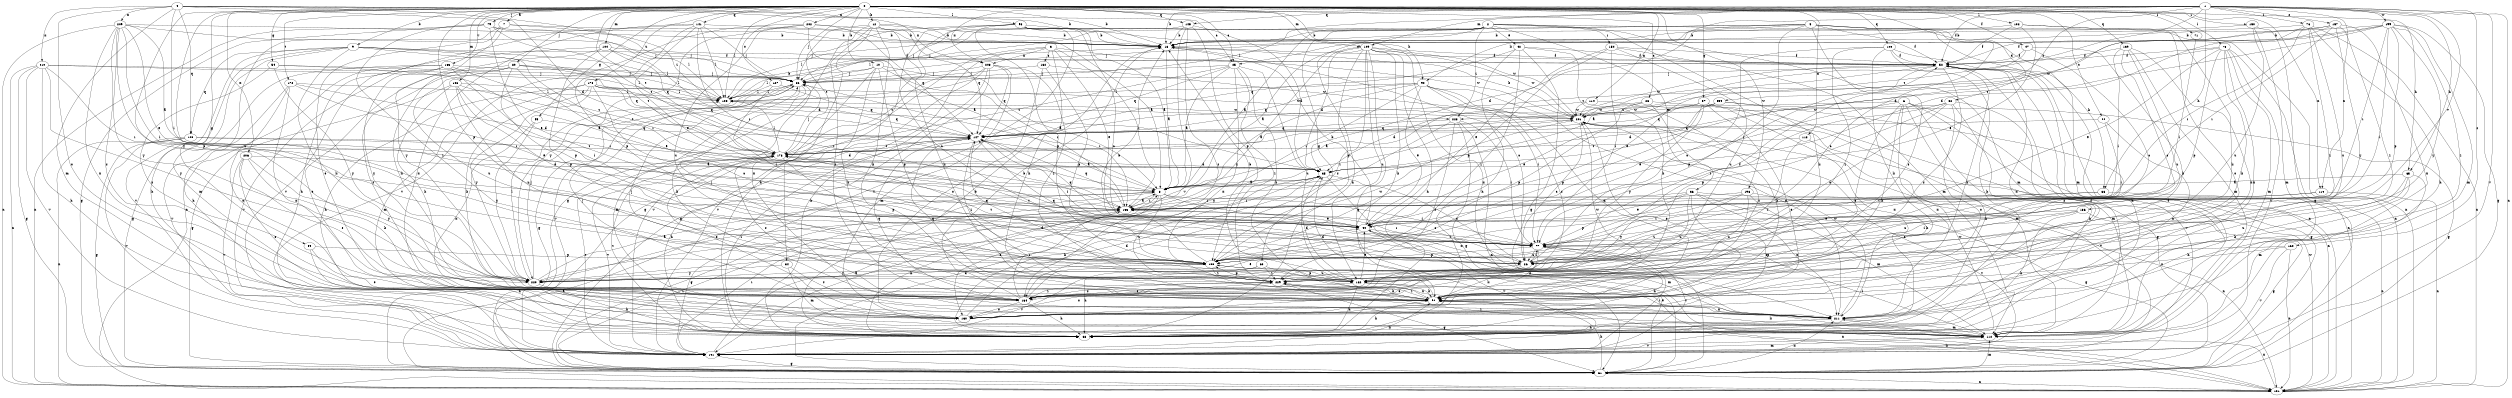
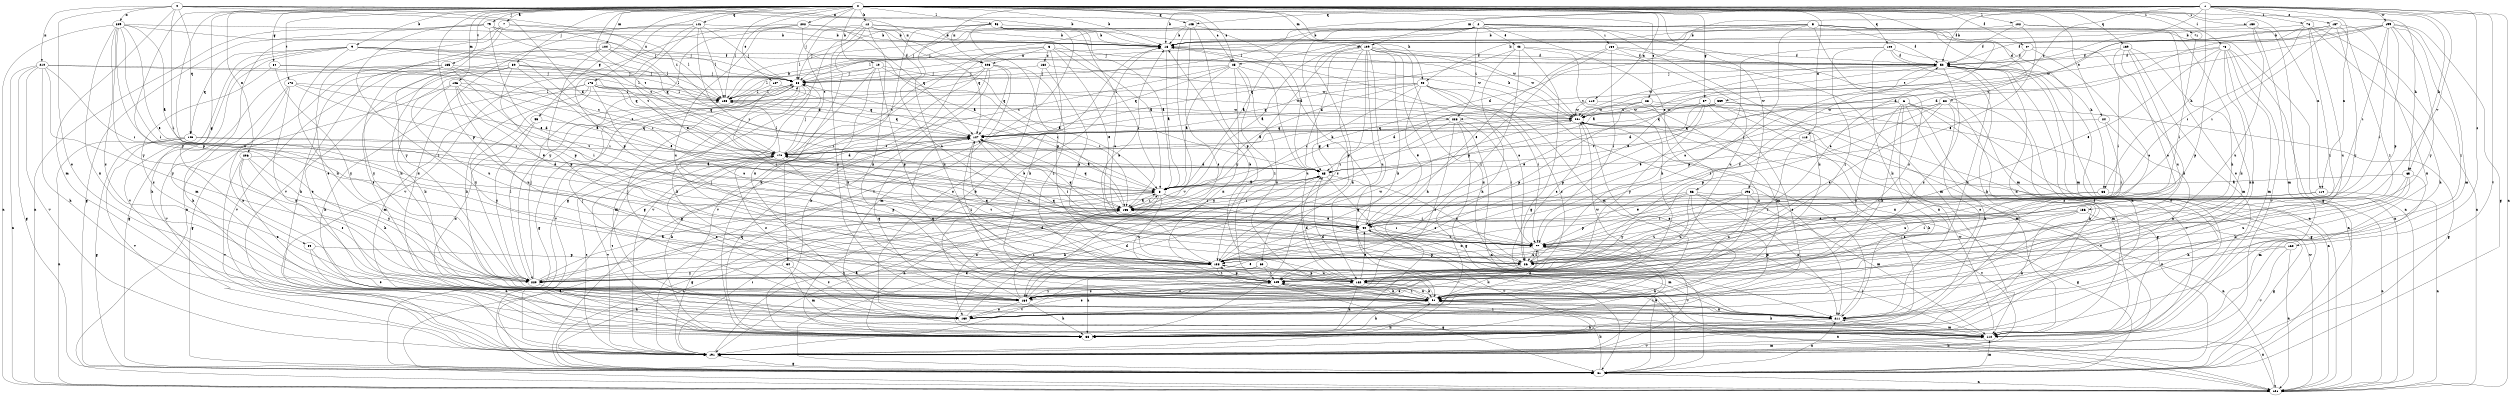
(741, 237) -> (742, 237)
